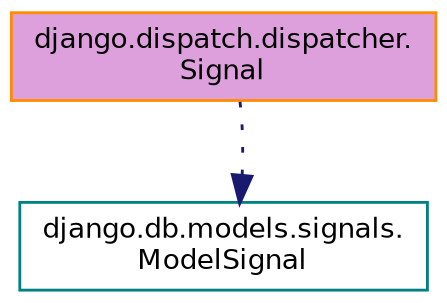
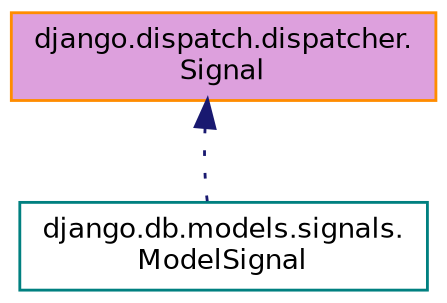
(243, 137) -> (205, 166)
